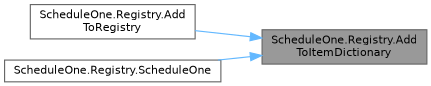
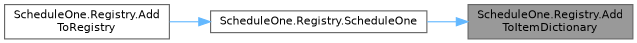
(223, 34) -> (184, 22)
